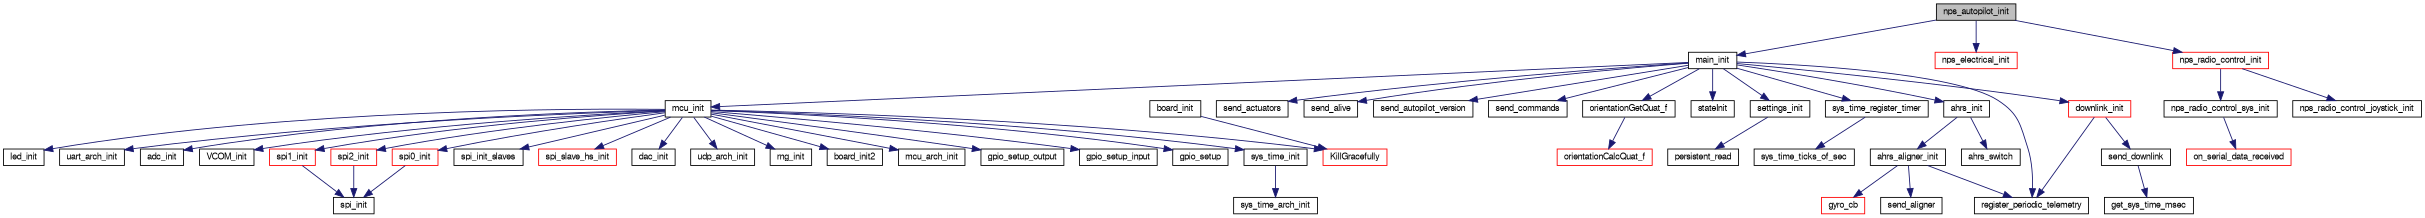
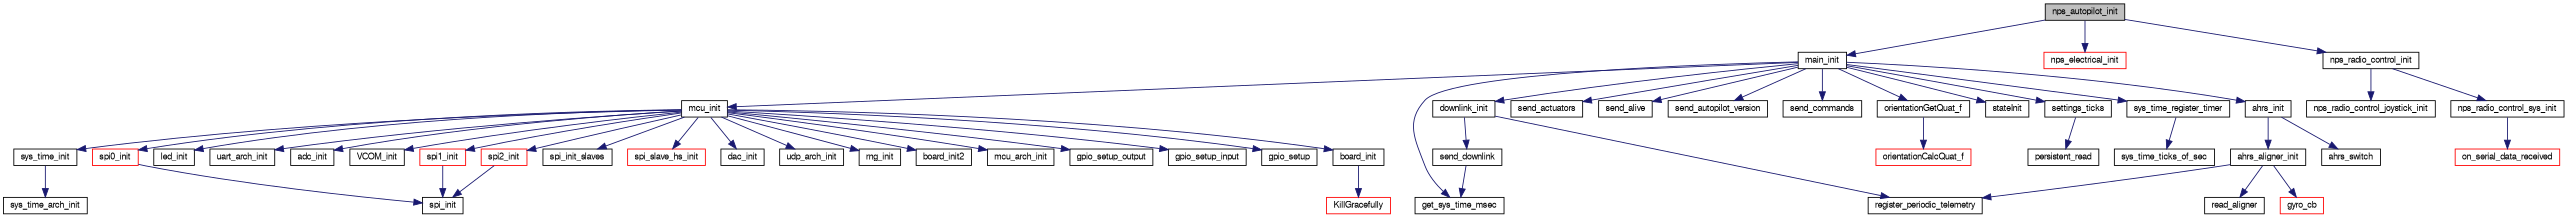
(2221, 60) -> (2371, 60)
(1909, 76) -> (1499, 81)
(1780, 109) -> (2078, 109)
(2100, 109) -> (1464, 109)
(1088, 127) -> (1056, 122)
(1911, 206) -> (2234, 206)
